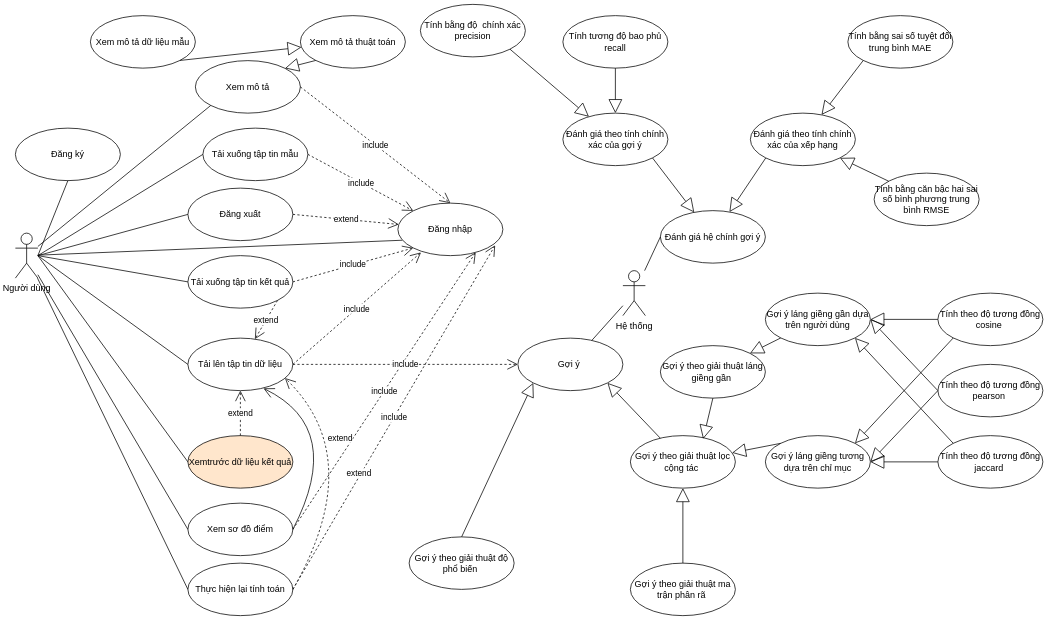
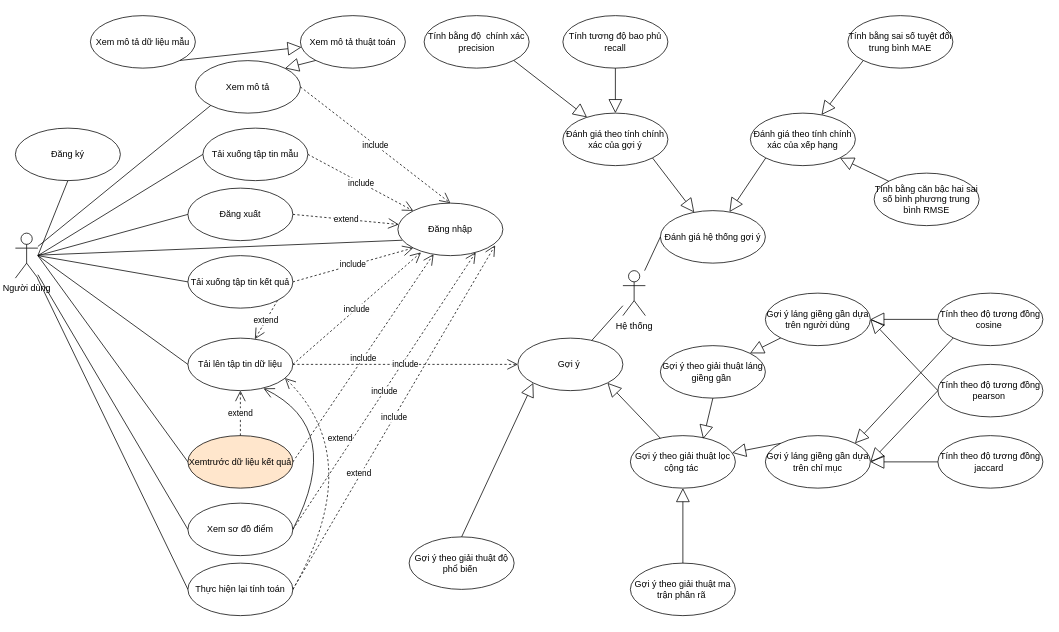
(473, 30) -> (477, 42)
(713, 237) -> (713, 237)
none -> (362, 359)
(909, 395) -> none
(818, 462) -> (818, 462)
